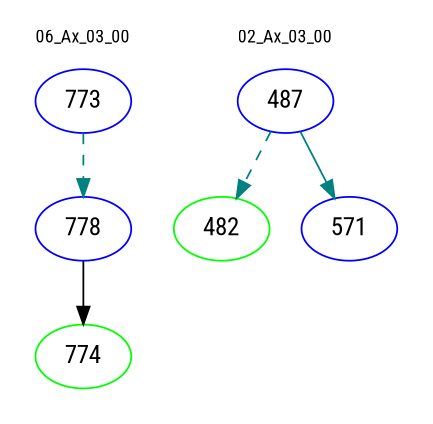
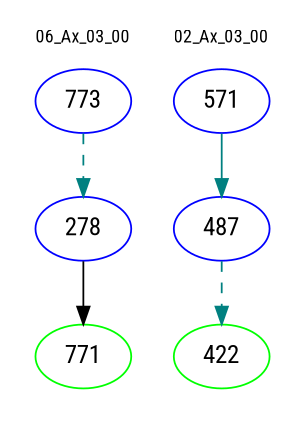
(313, 157) -> (222, 156)
(83, 229) -> (83, 229)
(222, 229) -> (222, 356)
(83, 356) -> (83, 356)
